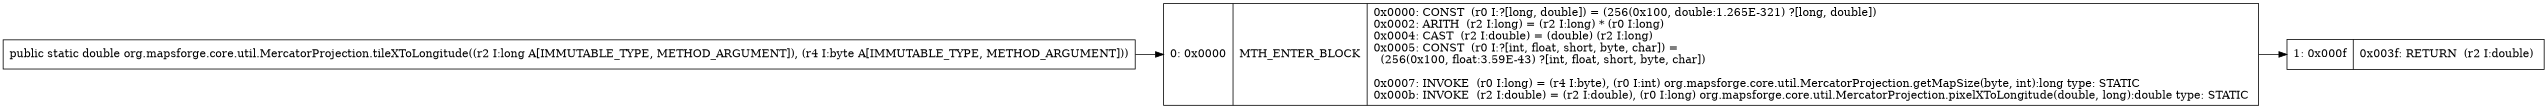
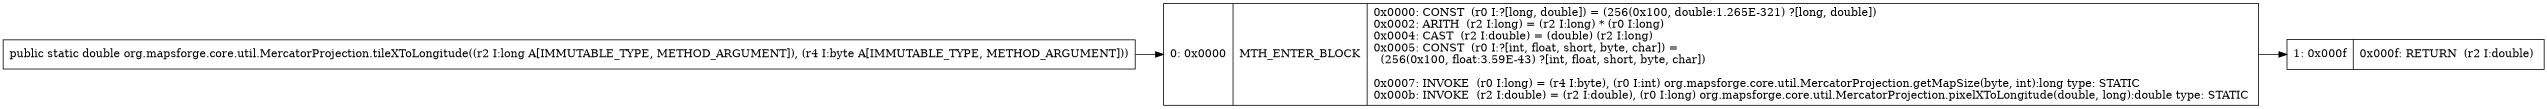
(2449, 54) -> (2449, 54)
